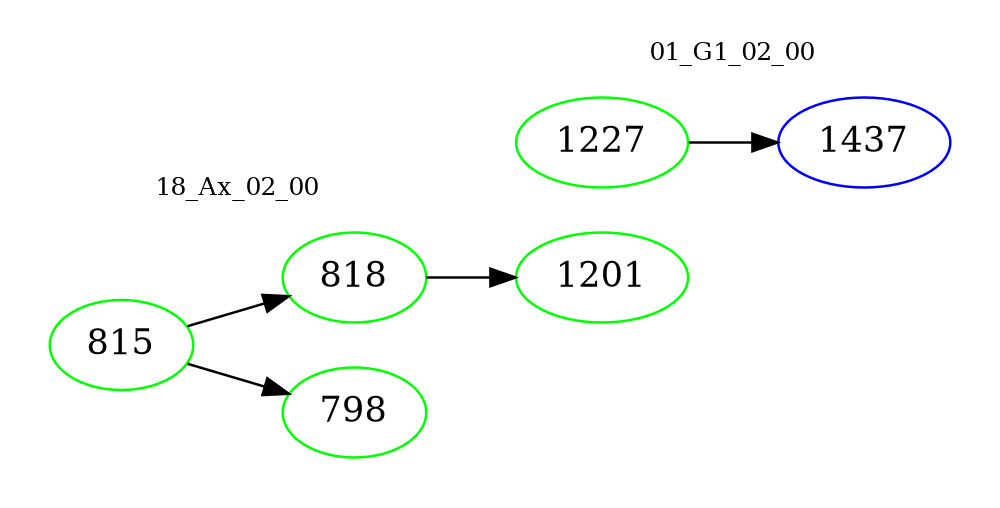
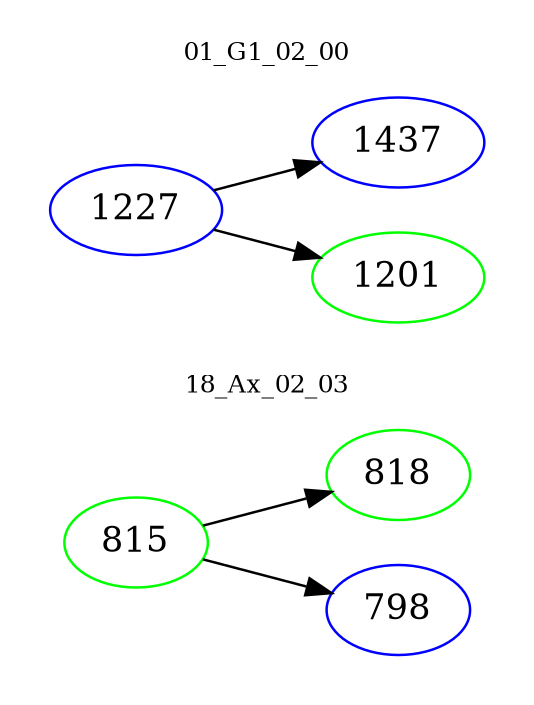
(602, 142) -> (136, 210)
(238, 189) -> (267, 386)
(462, 278) -> (255, 240)
(354, 412) -> (398, 610)
